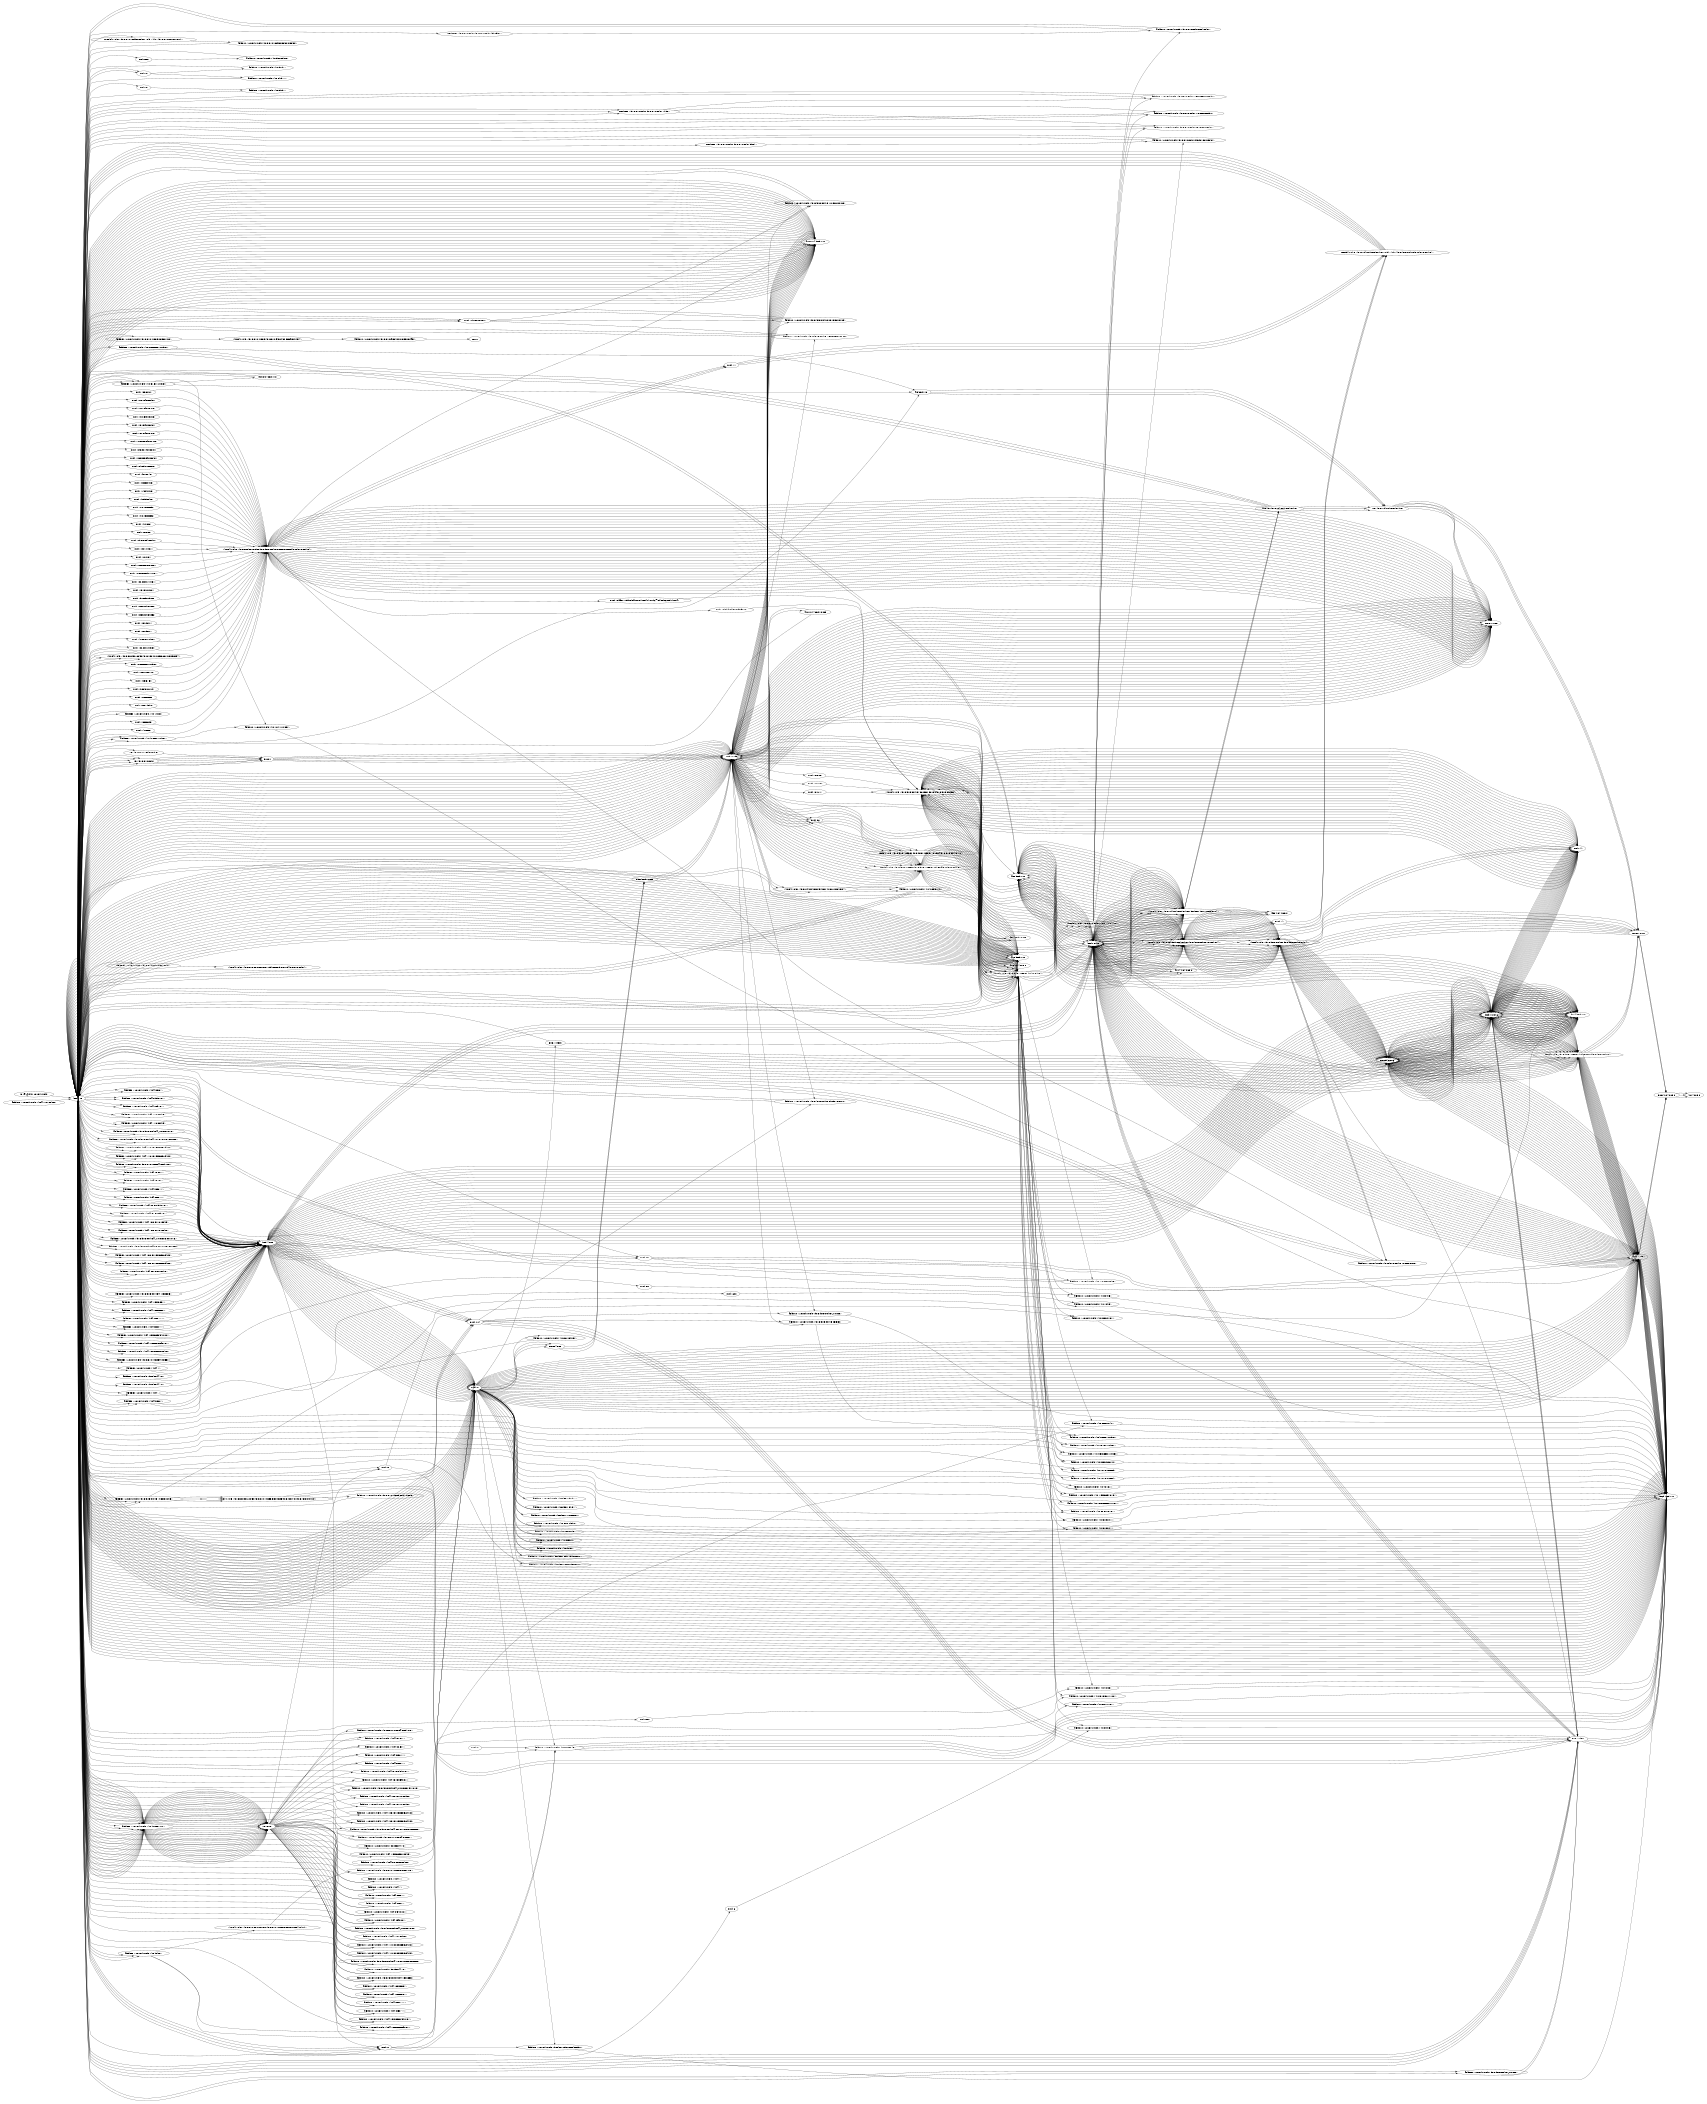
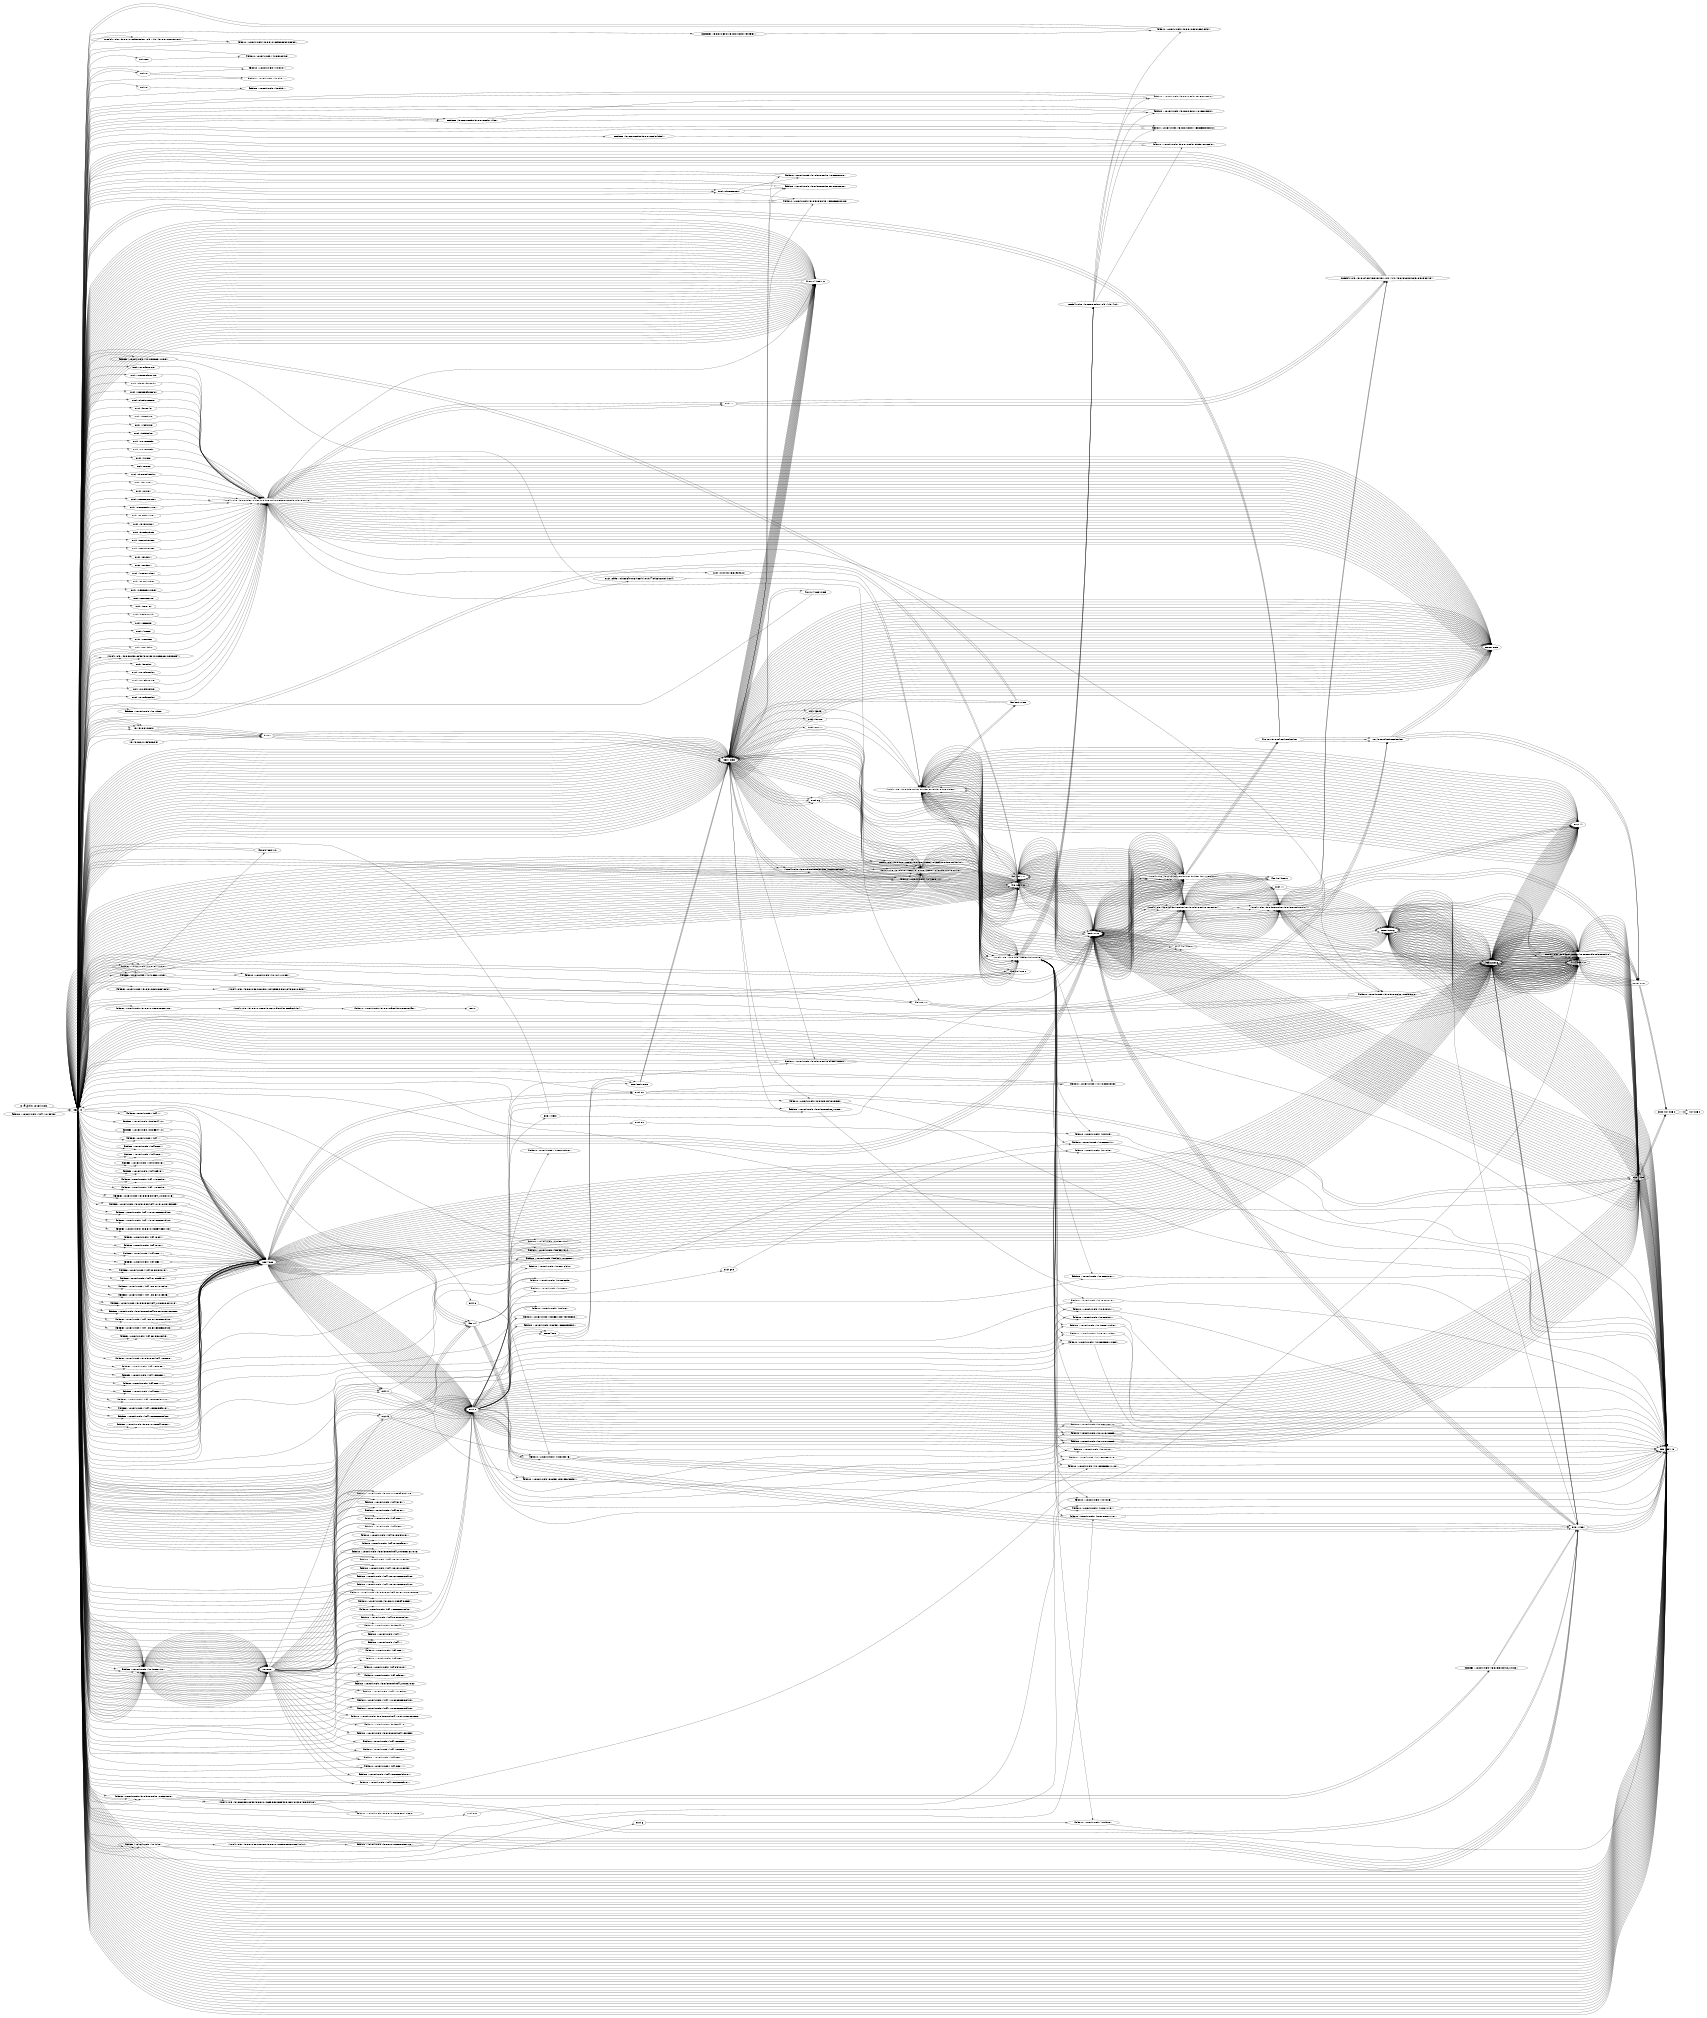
none -> (280, 1192)
(475, 1322) -> (472, 1324)
